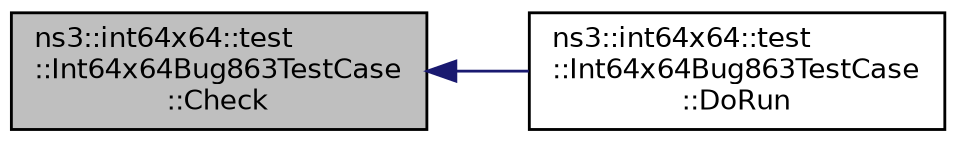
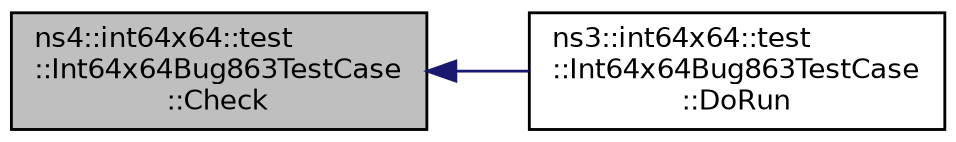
(219, 71) -> (219, 71)
